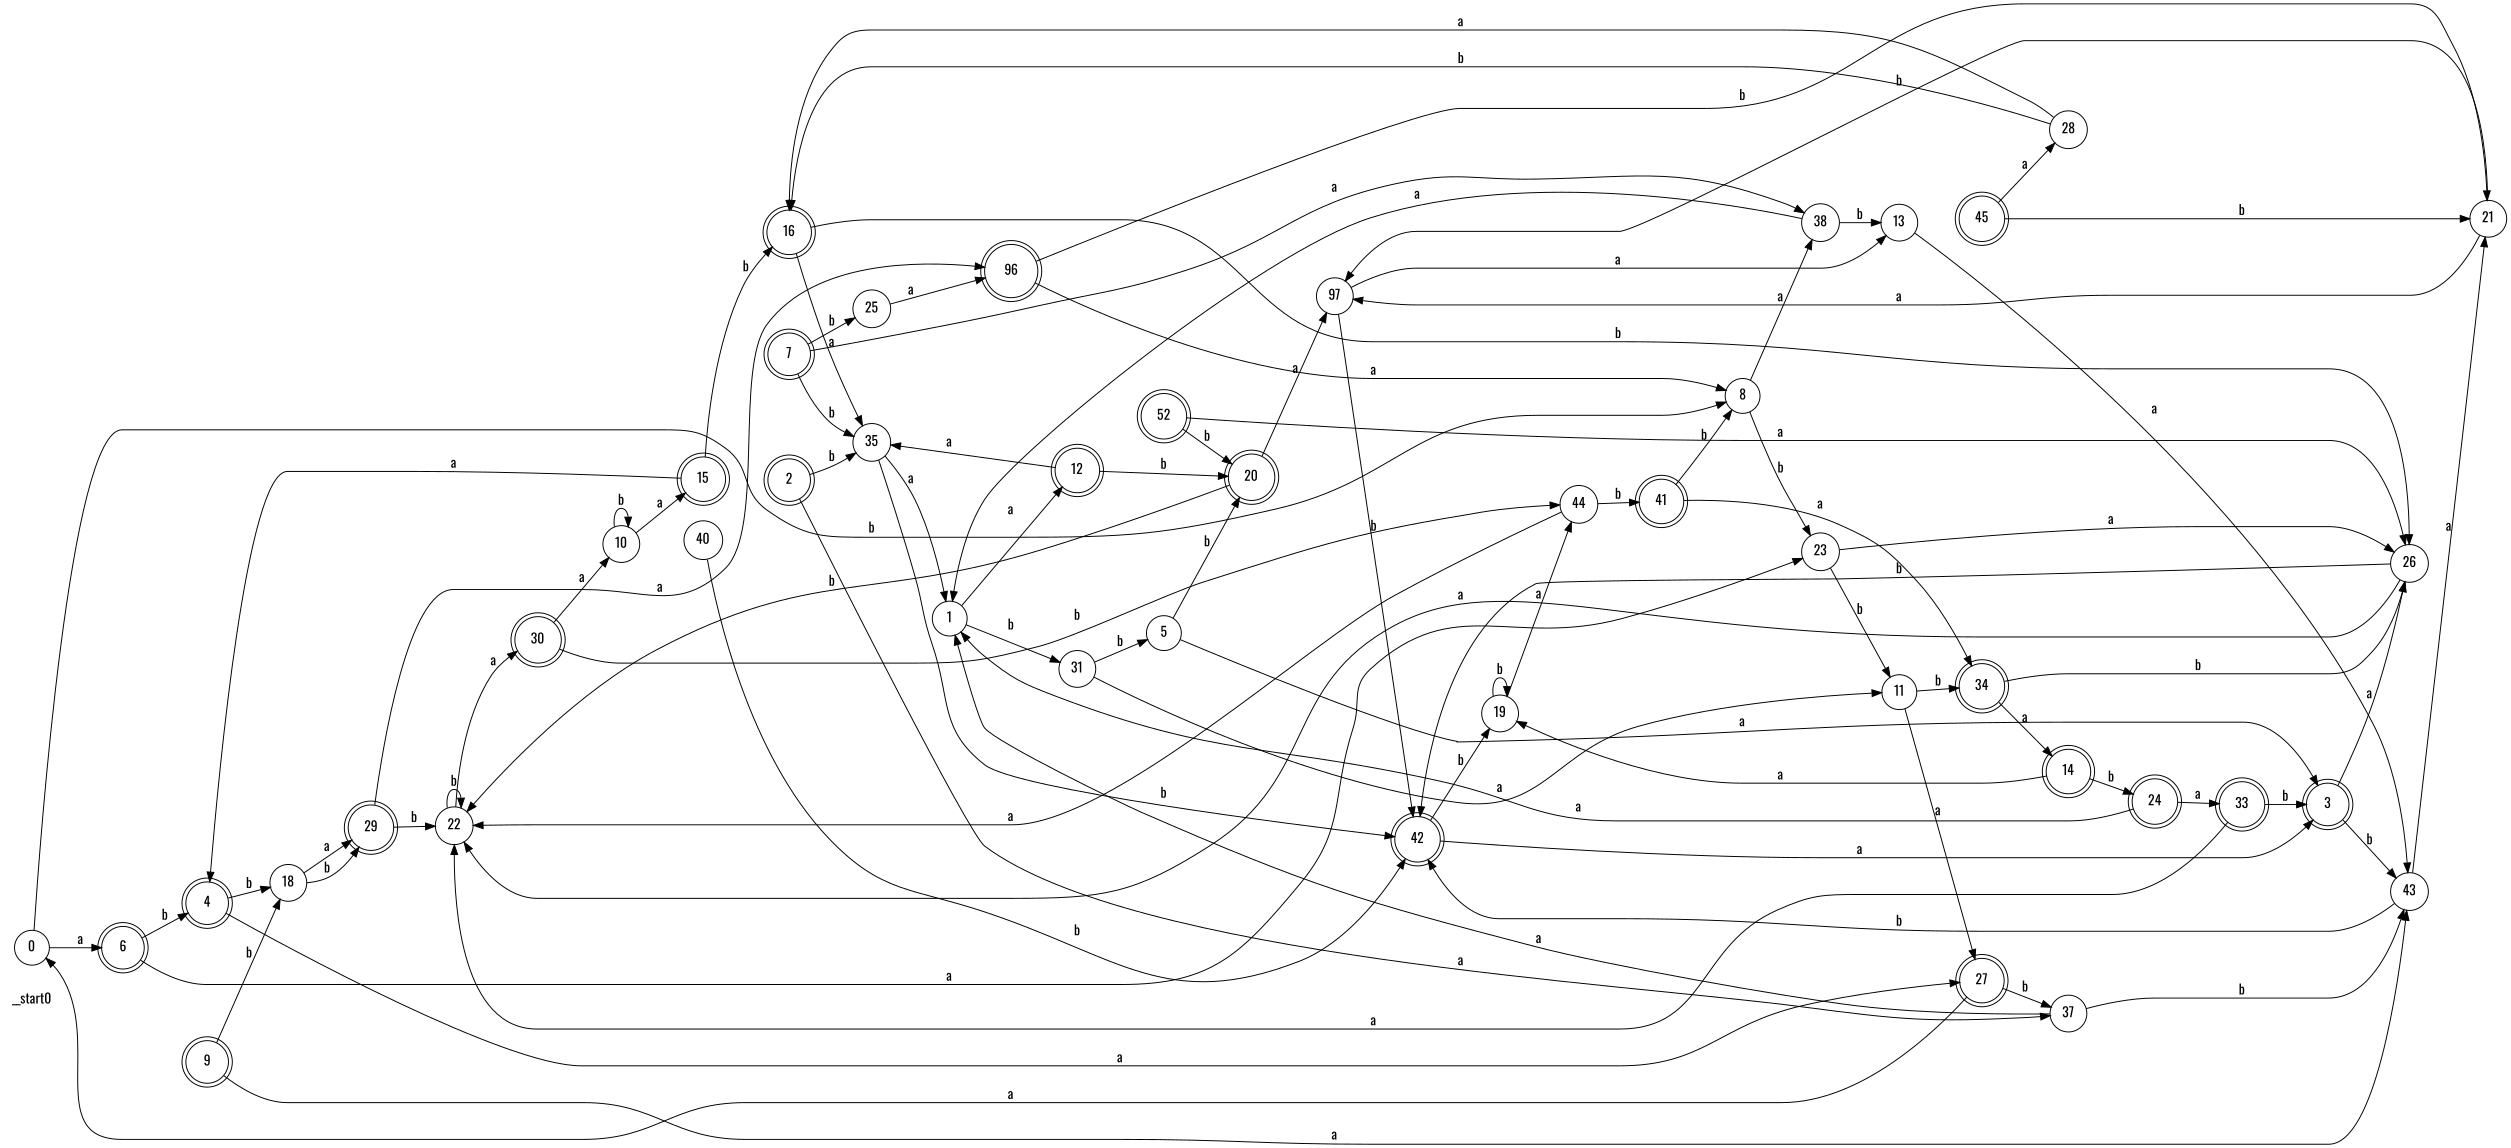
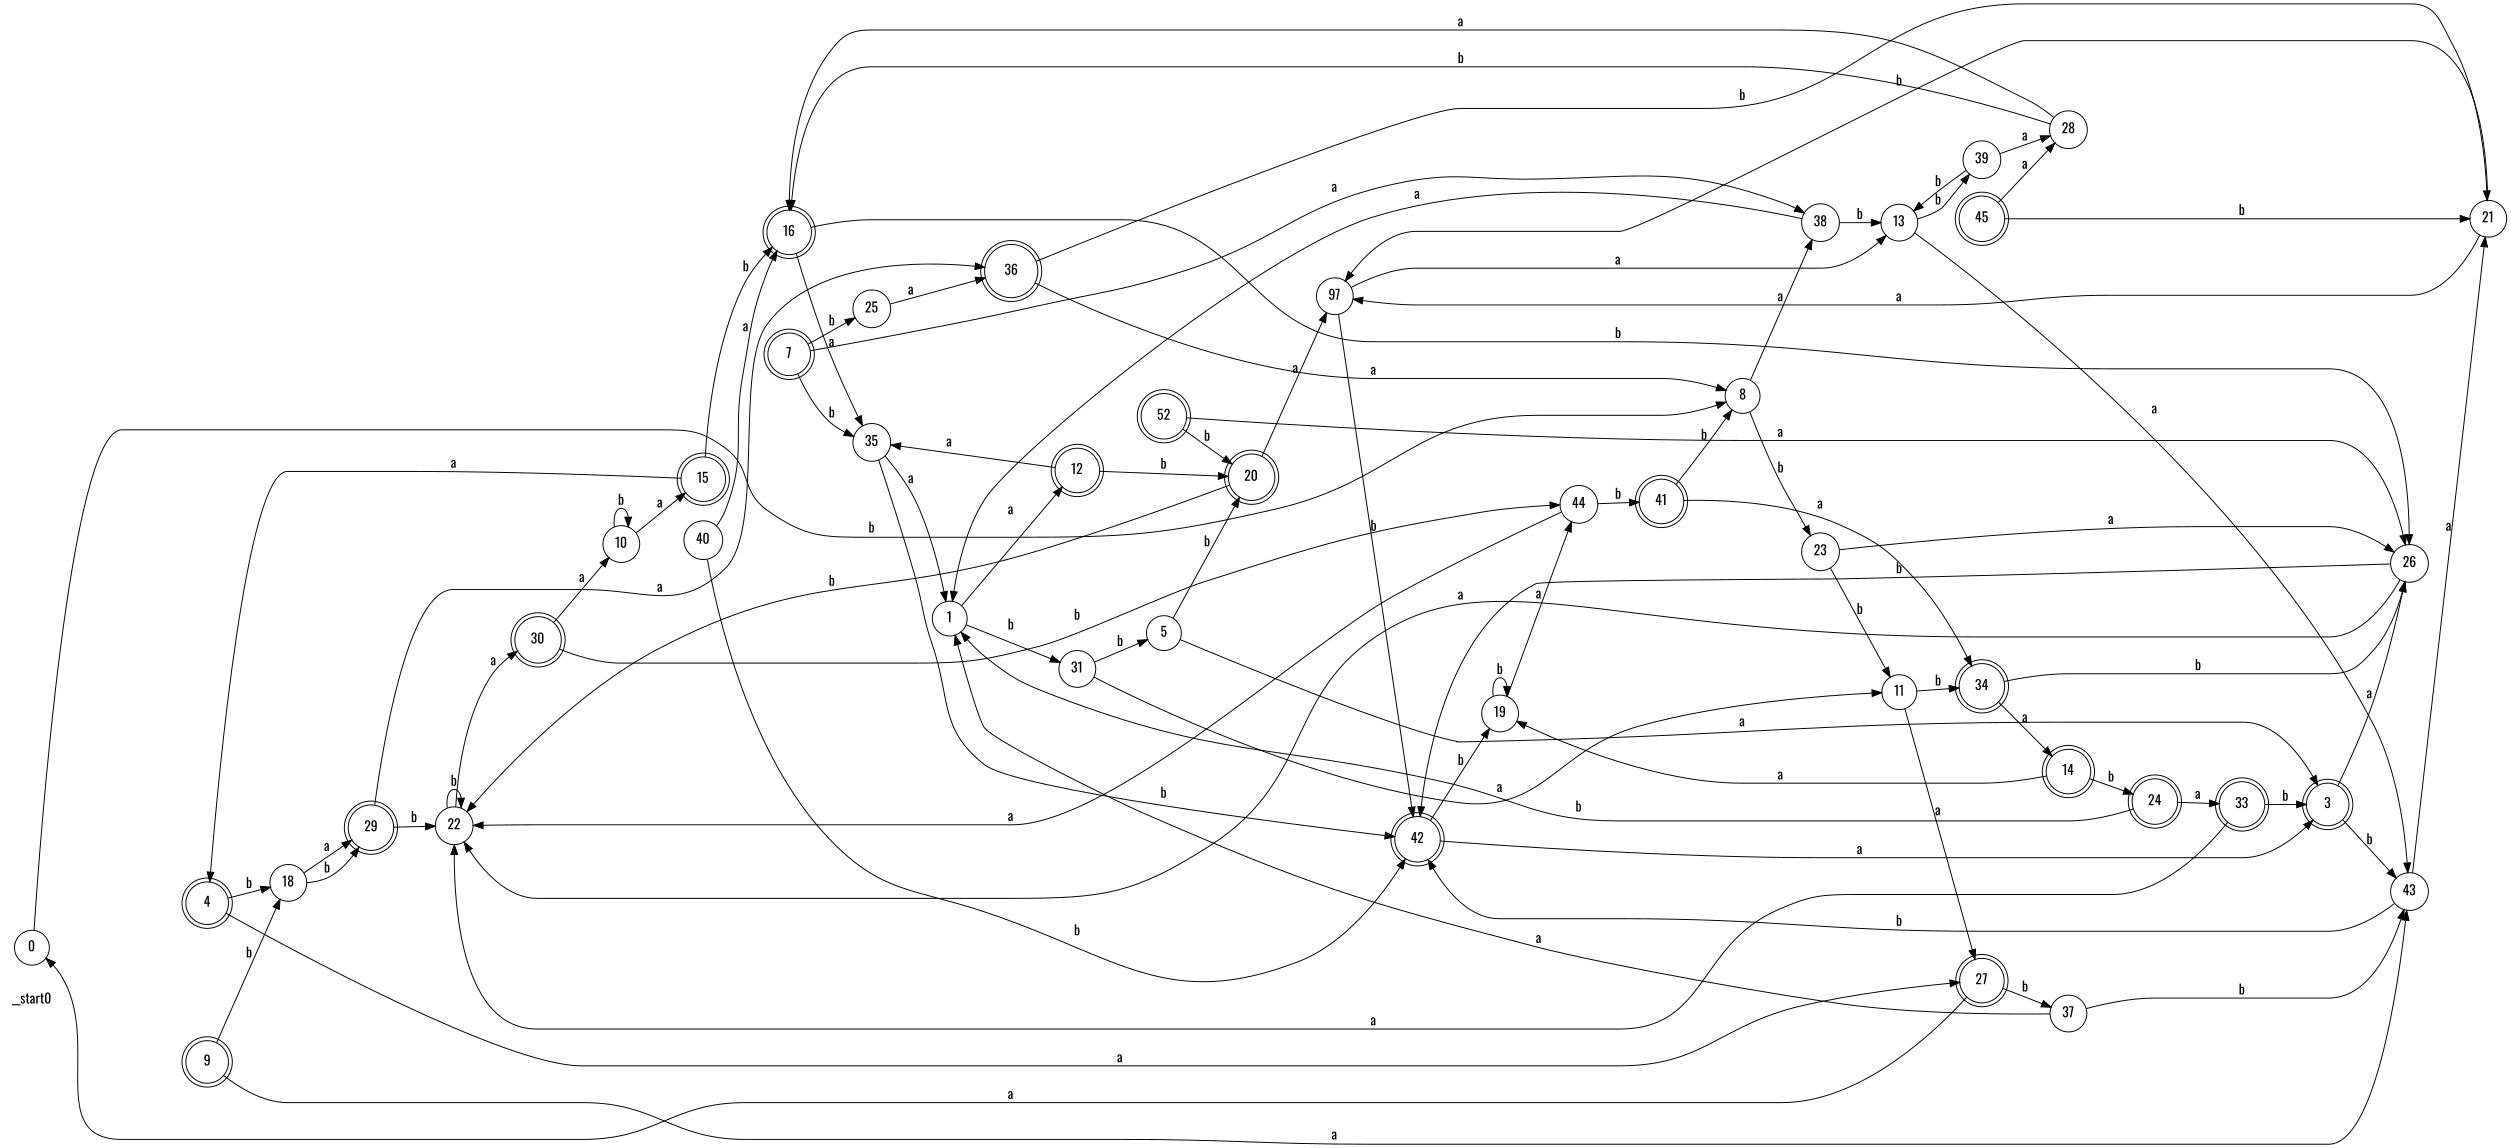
none -> (1982, 160)
(1011, 271) -> (1011, 271)
none -> (740, 392)
(789, 480) -> none
(1579, 808) -> (1579, 808)
(123, 948) -> none
